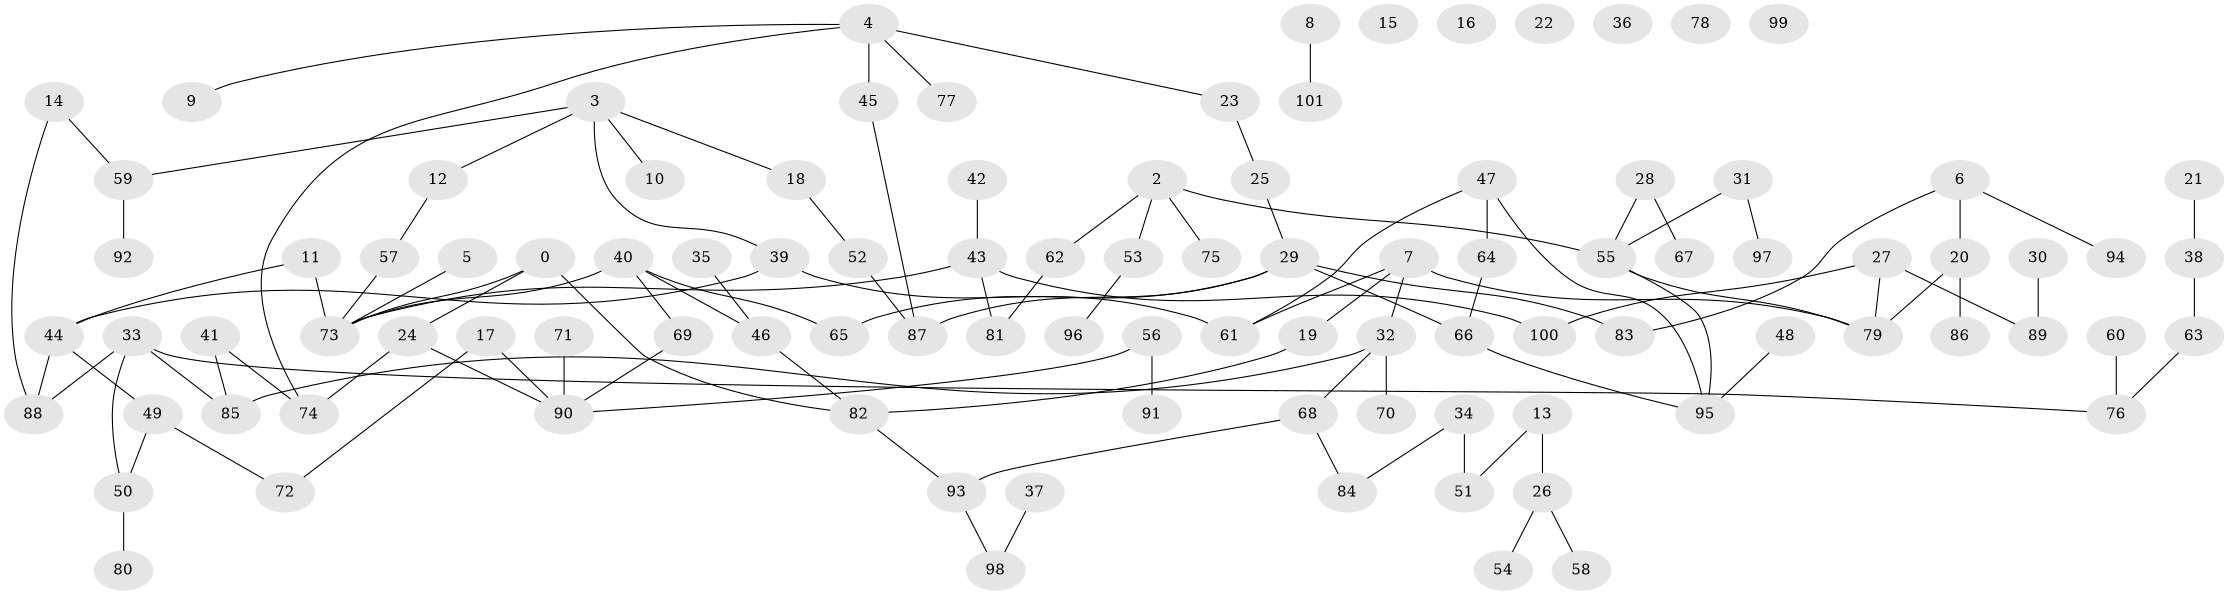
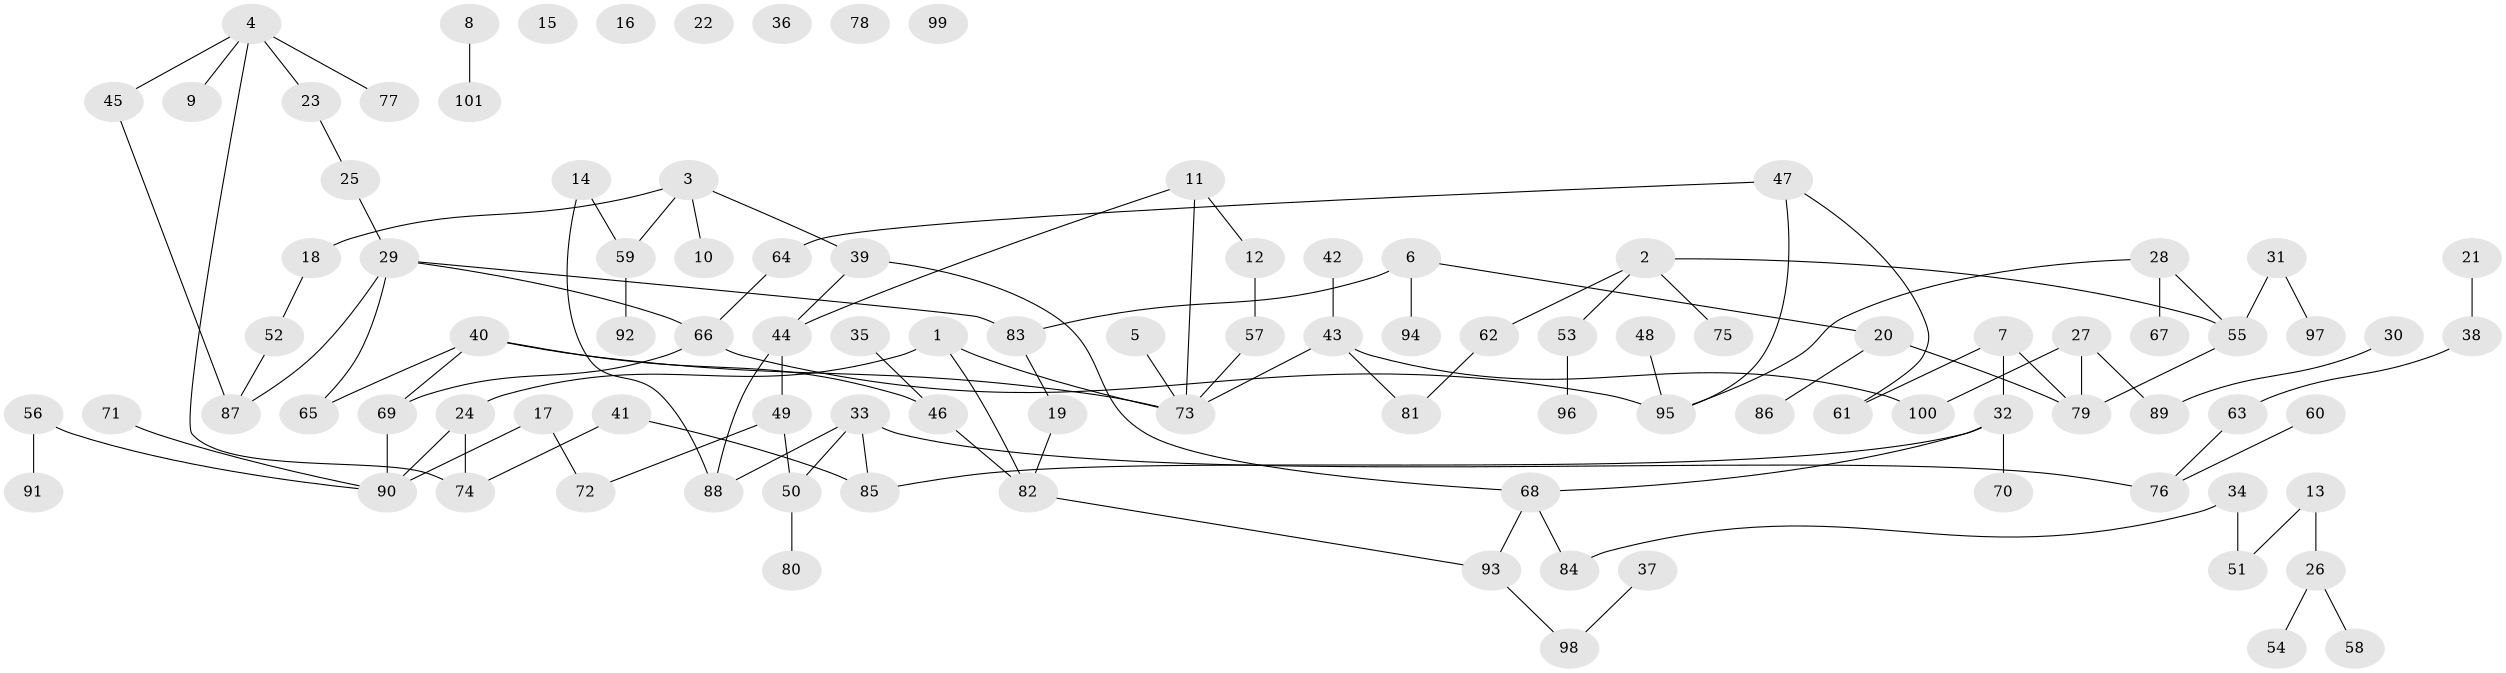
(517, 141) -> (1225, 219)
(546, 258) -> (938, 336)
(933, 297) -> (1162, 440)
(1351, 303) -> (1033, 367)
(1696, 312) -> (1898, 296)
none -> (546, 375)
